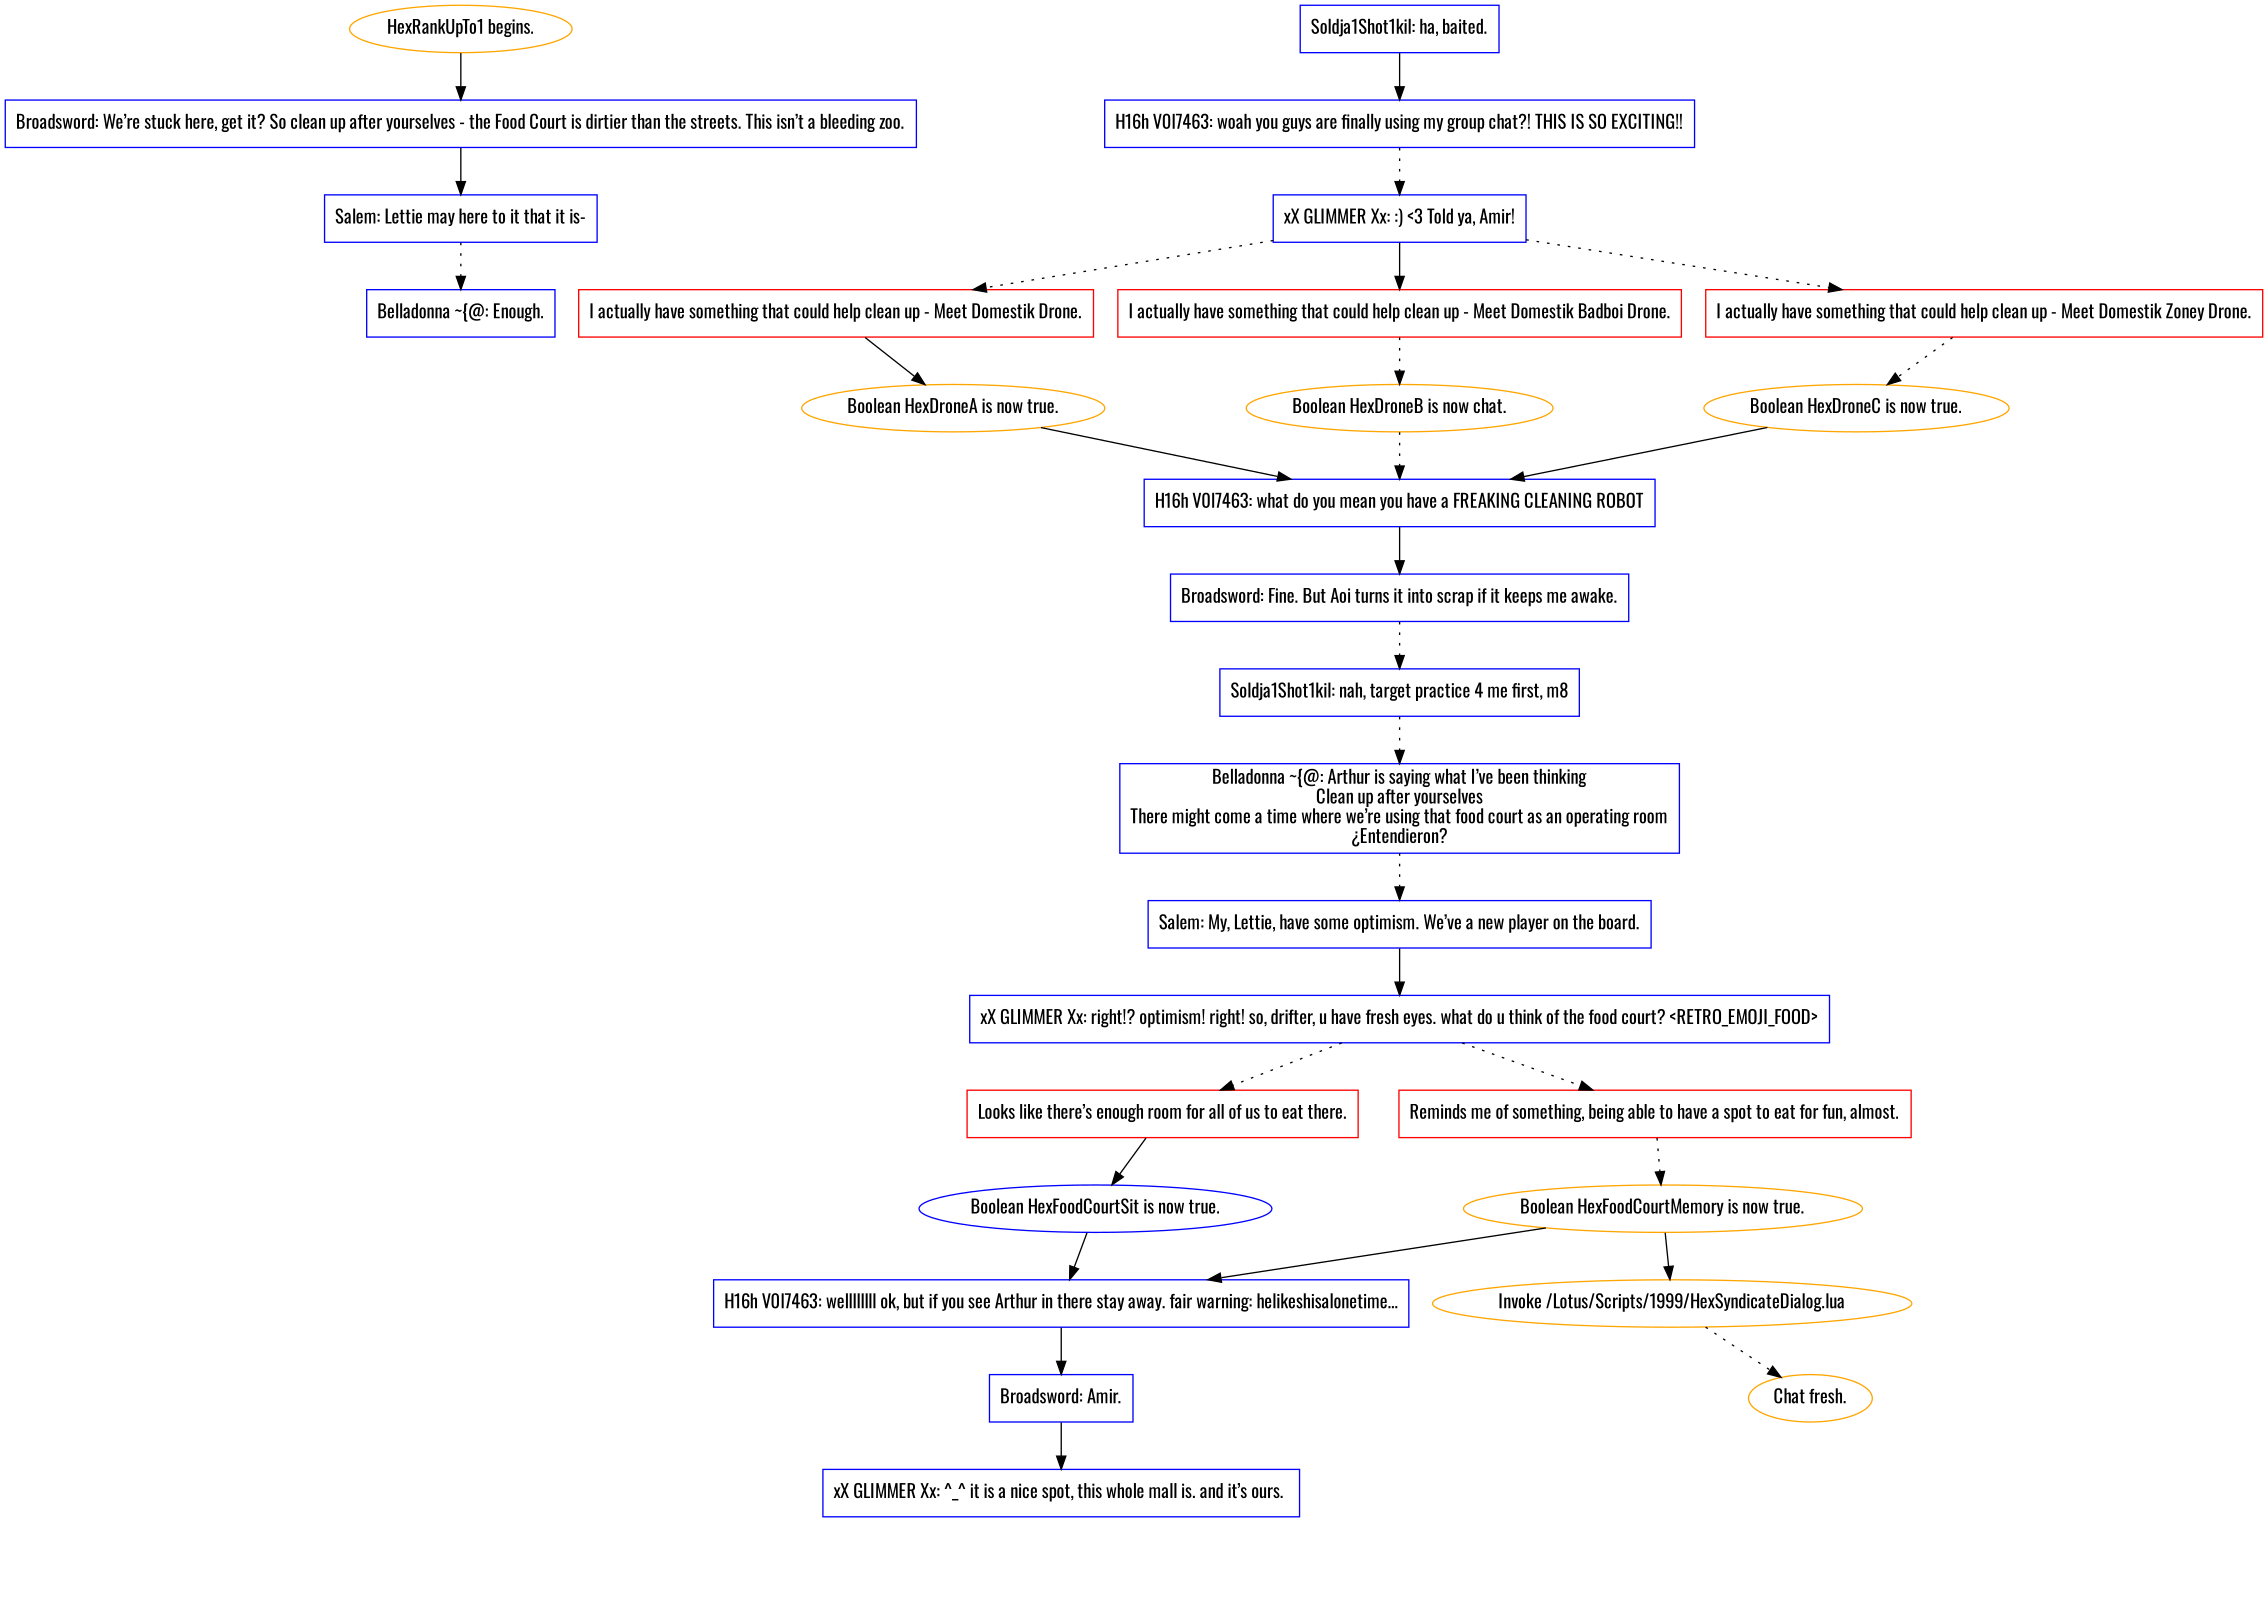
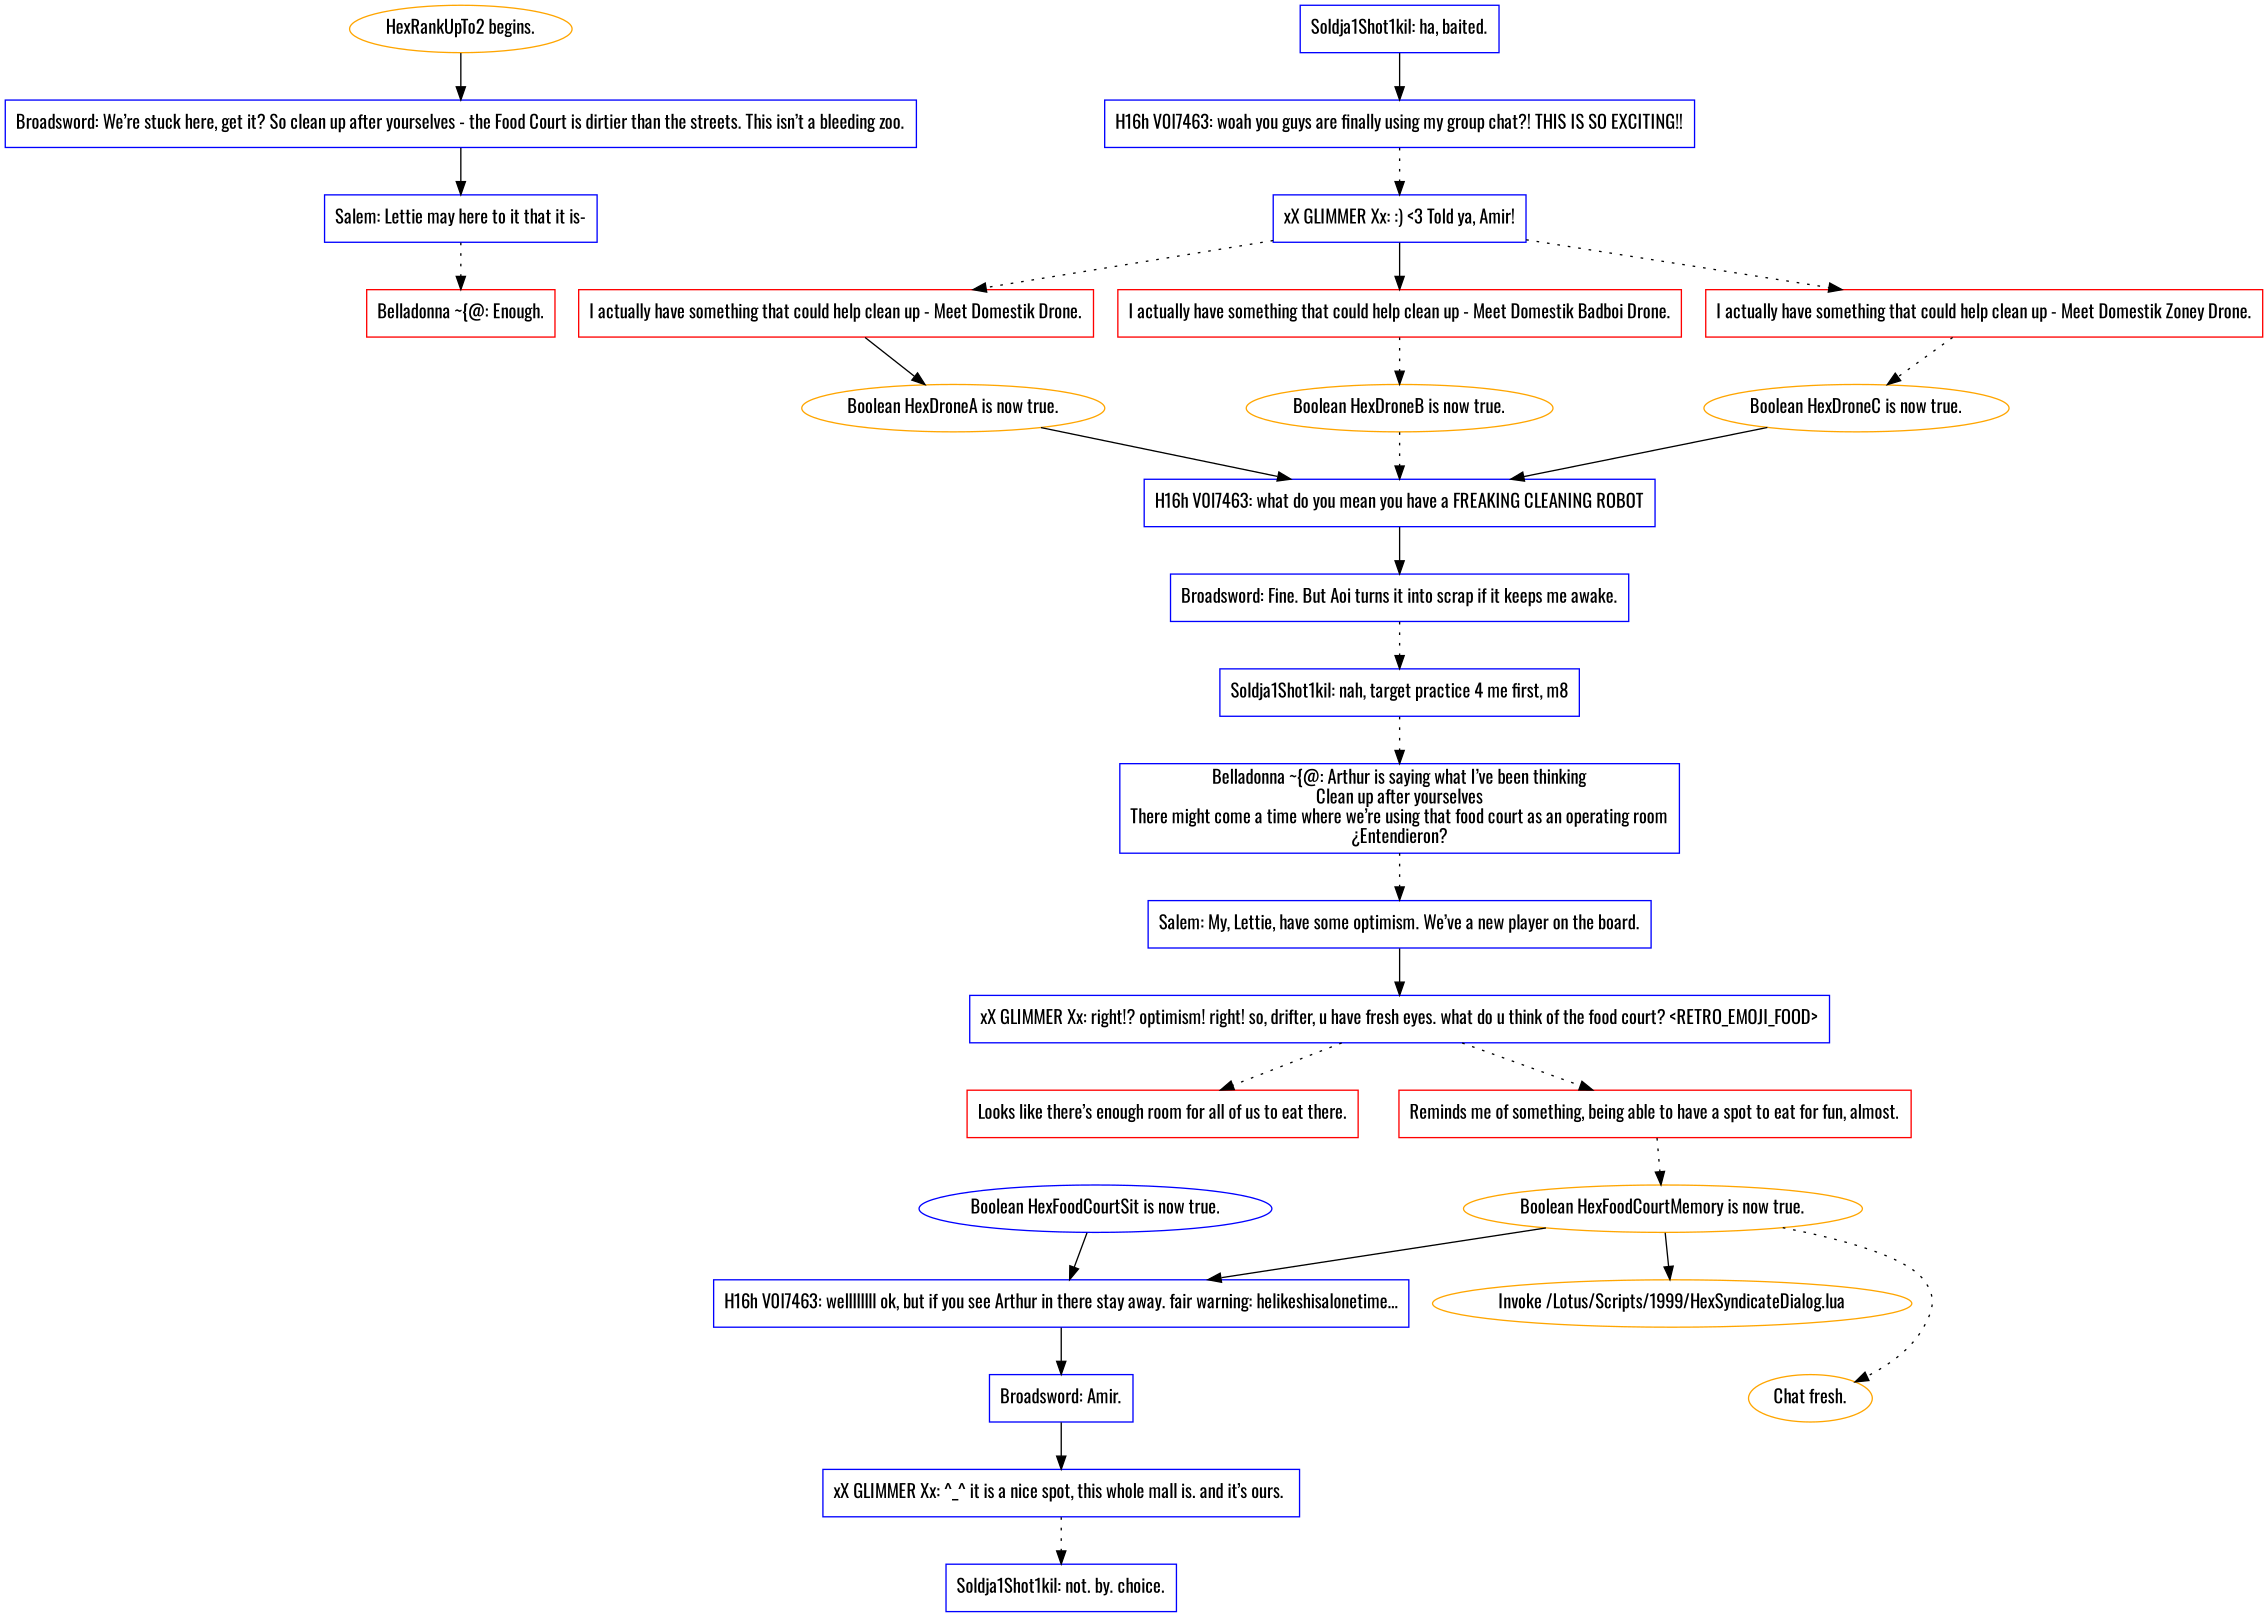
(461, 29) -> (461, 29)
(461, 313) -> (461, 313)
(1400, 408) -> (1400, 408)
(1133, 1156) -> none
(1738, 1348) -> (1915, 1271)
none -> (1061, 1588)
